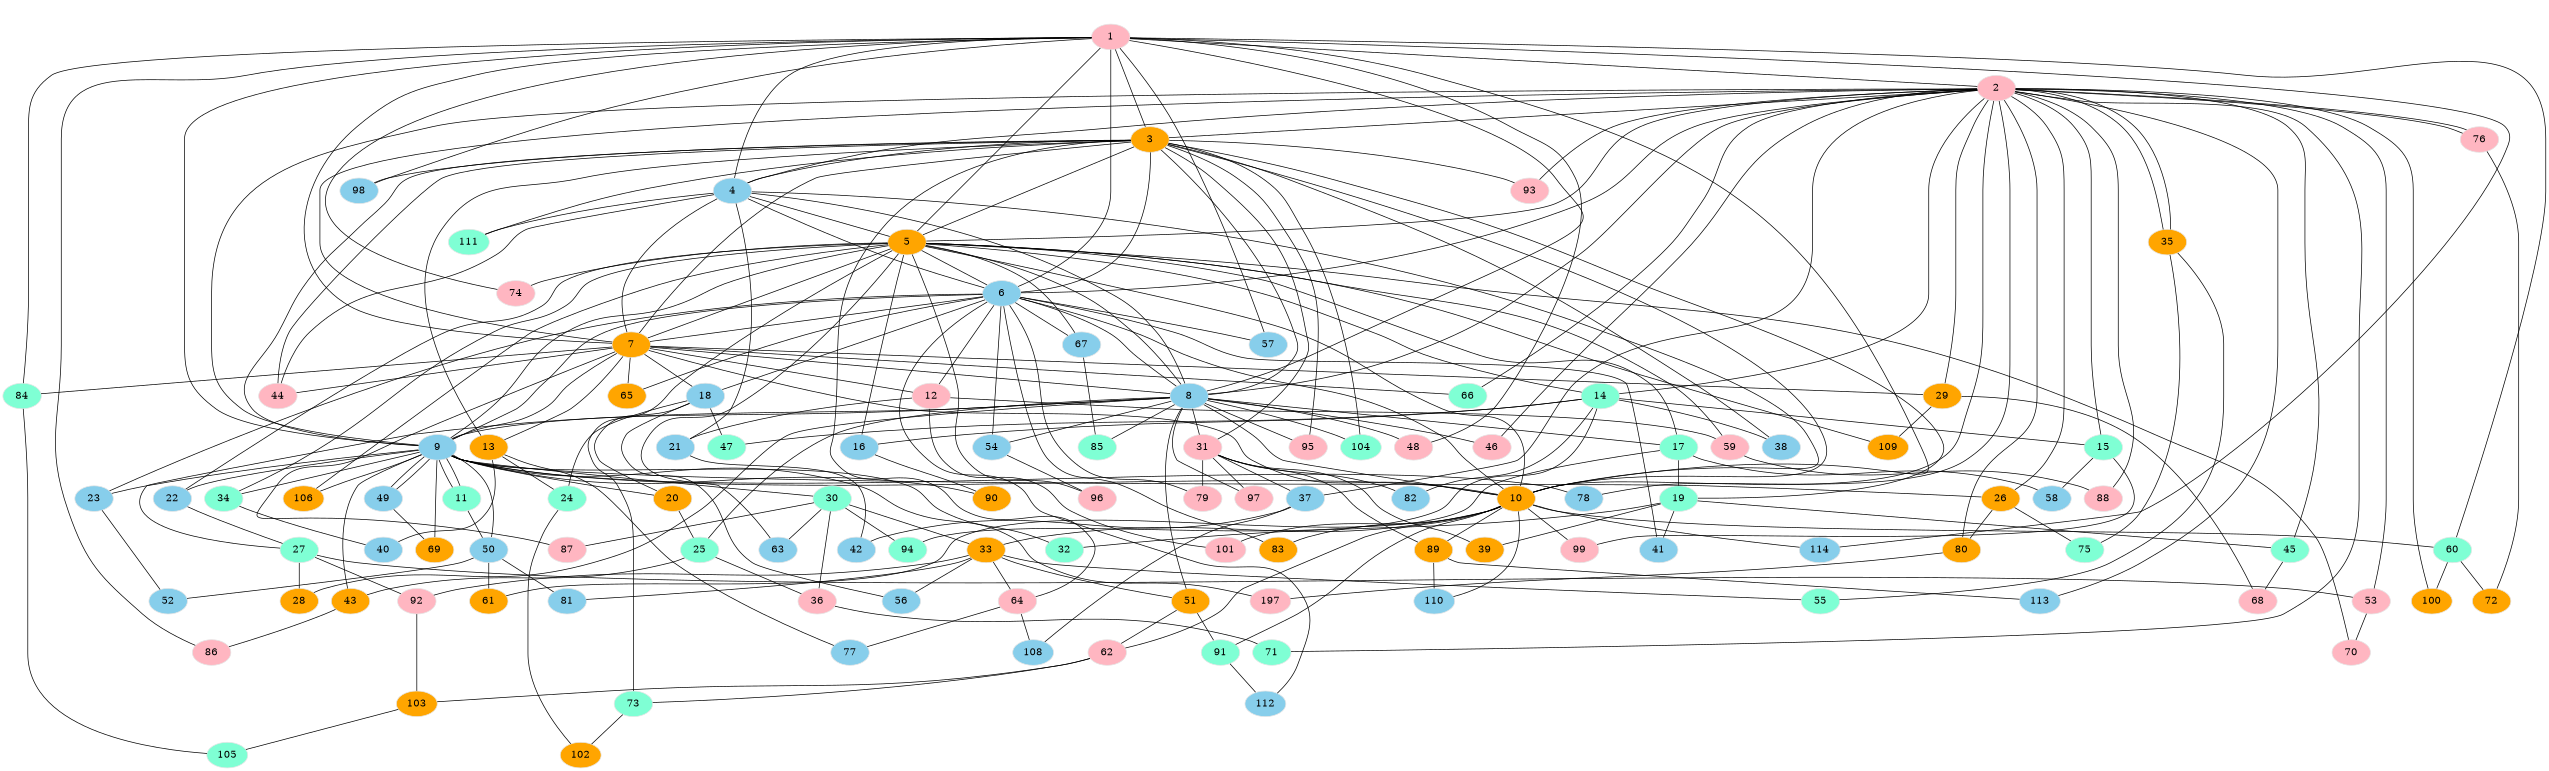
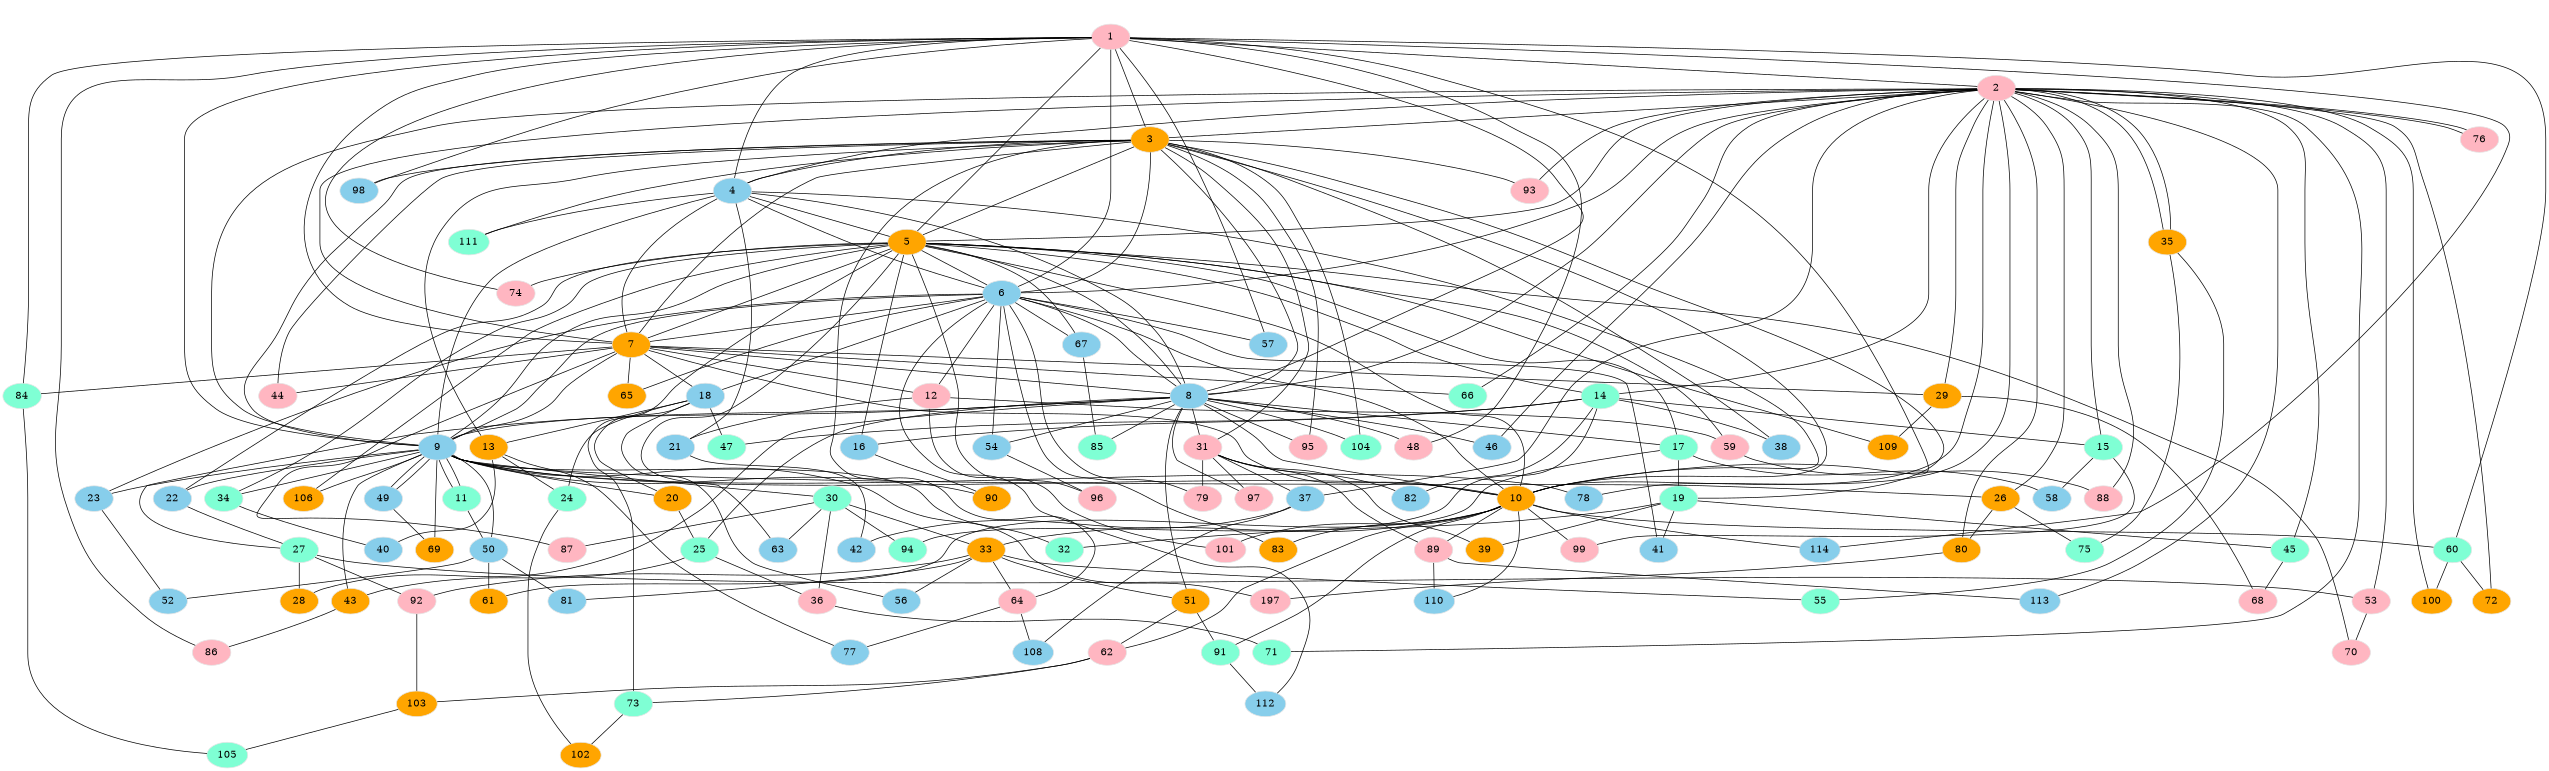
(482, 262) -> (522, 260)
(2519, 368) -> (2419, 166)
(571, 409) -> (588, 424)
(1492, 447) -> (1492, 447)
(1434, 550) -> (1434, 550)
